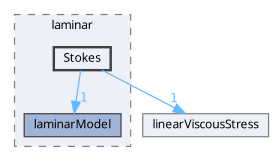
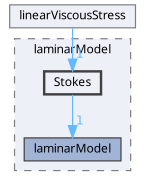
(73, 26) -> (73, 50)
(138, 89) -> (73, 47)
